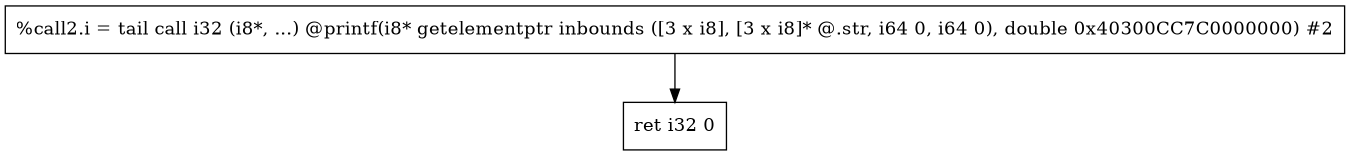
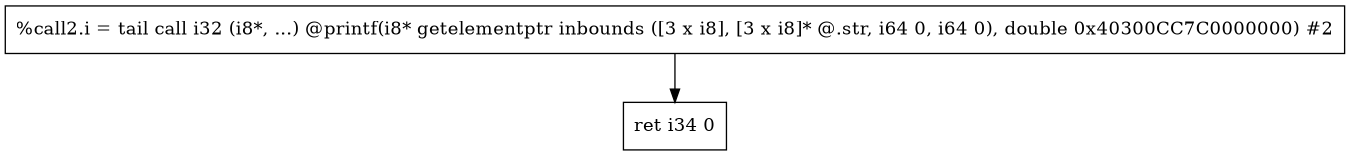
(675, 126) -> (675, 126)
